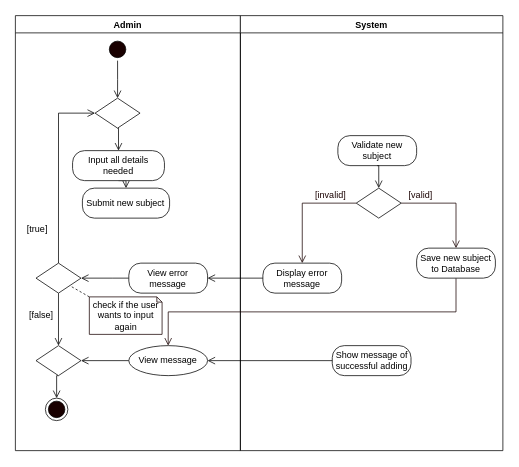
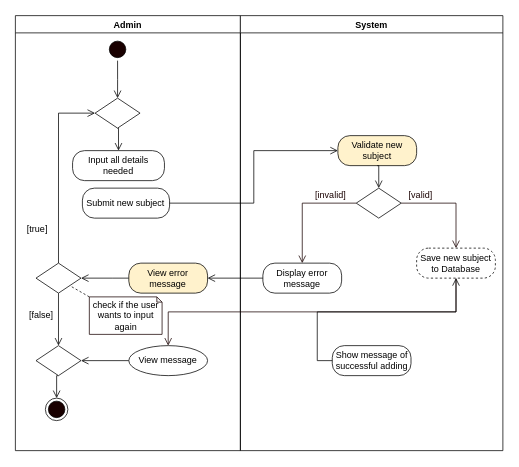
(377, 150) -> (377, 150)
none -> (254, 178)
(126, 180) -> none
(456, 263) -> (456, 263)
(168, 278) -> (168, 278)
(264, 360) -> (317, 338)
